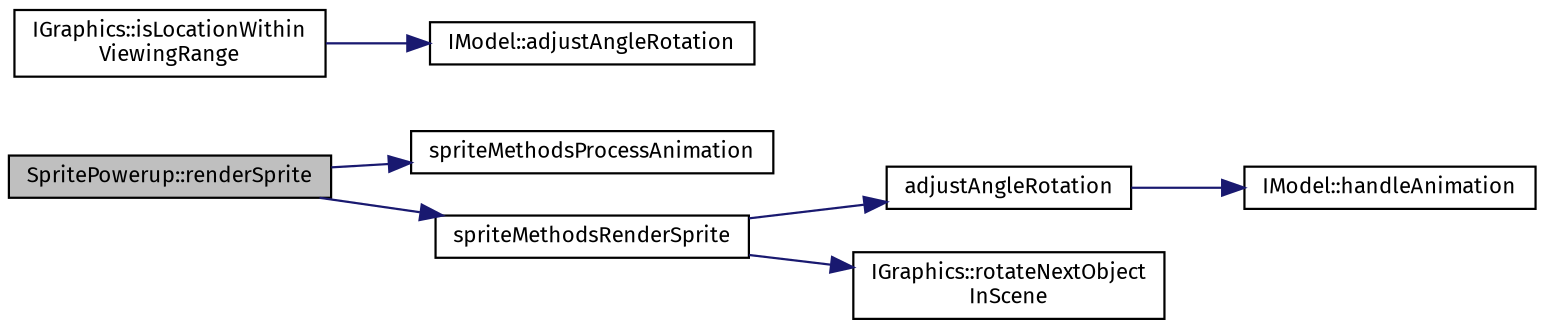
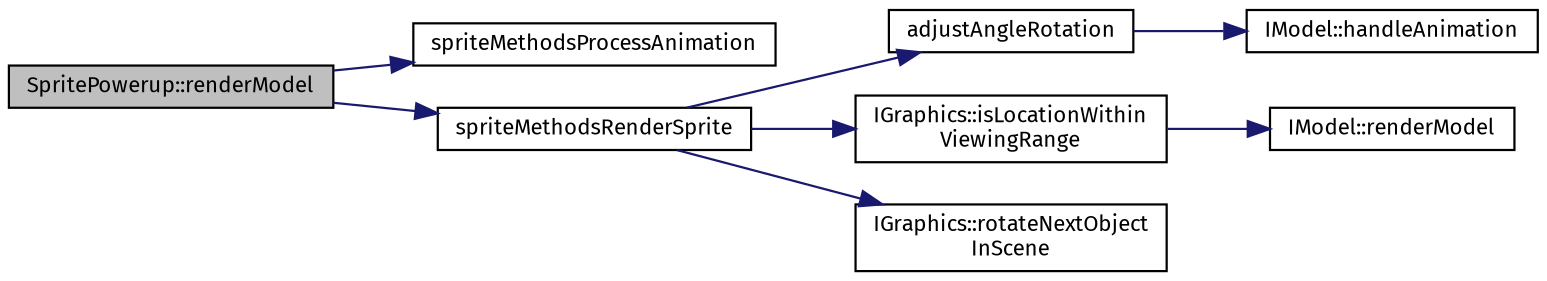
(592, 43) -> (1392, 129)
none -> (792, 129)
(170, 177) -> (171, 87)
